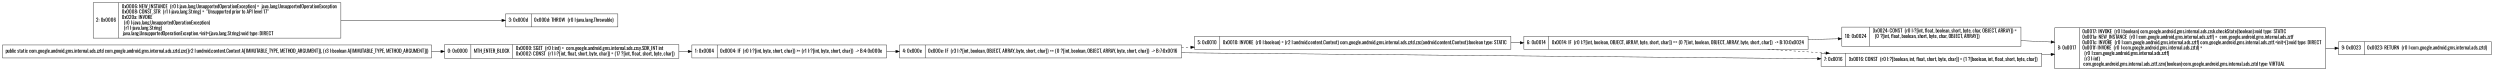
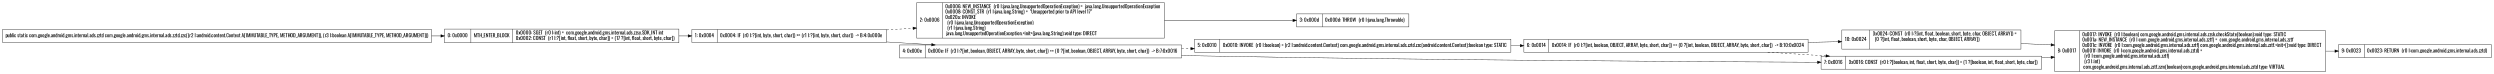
none -> (900, 29)
